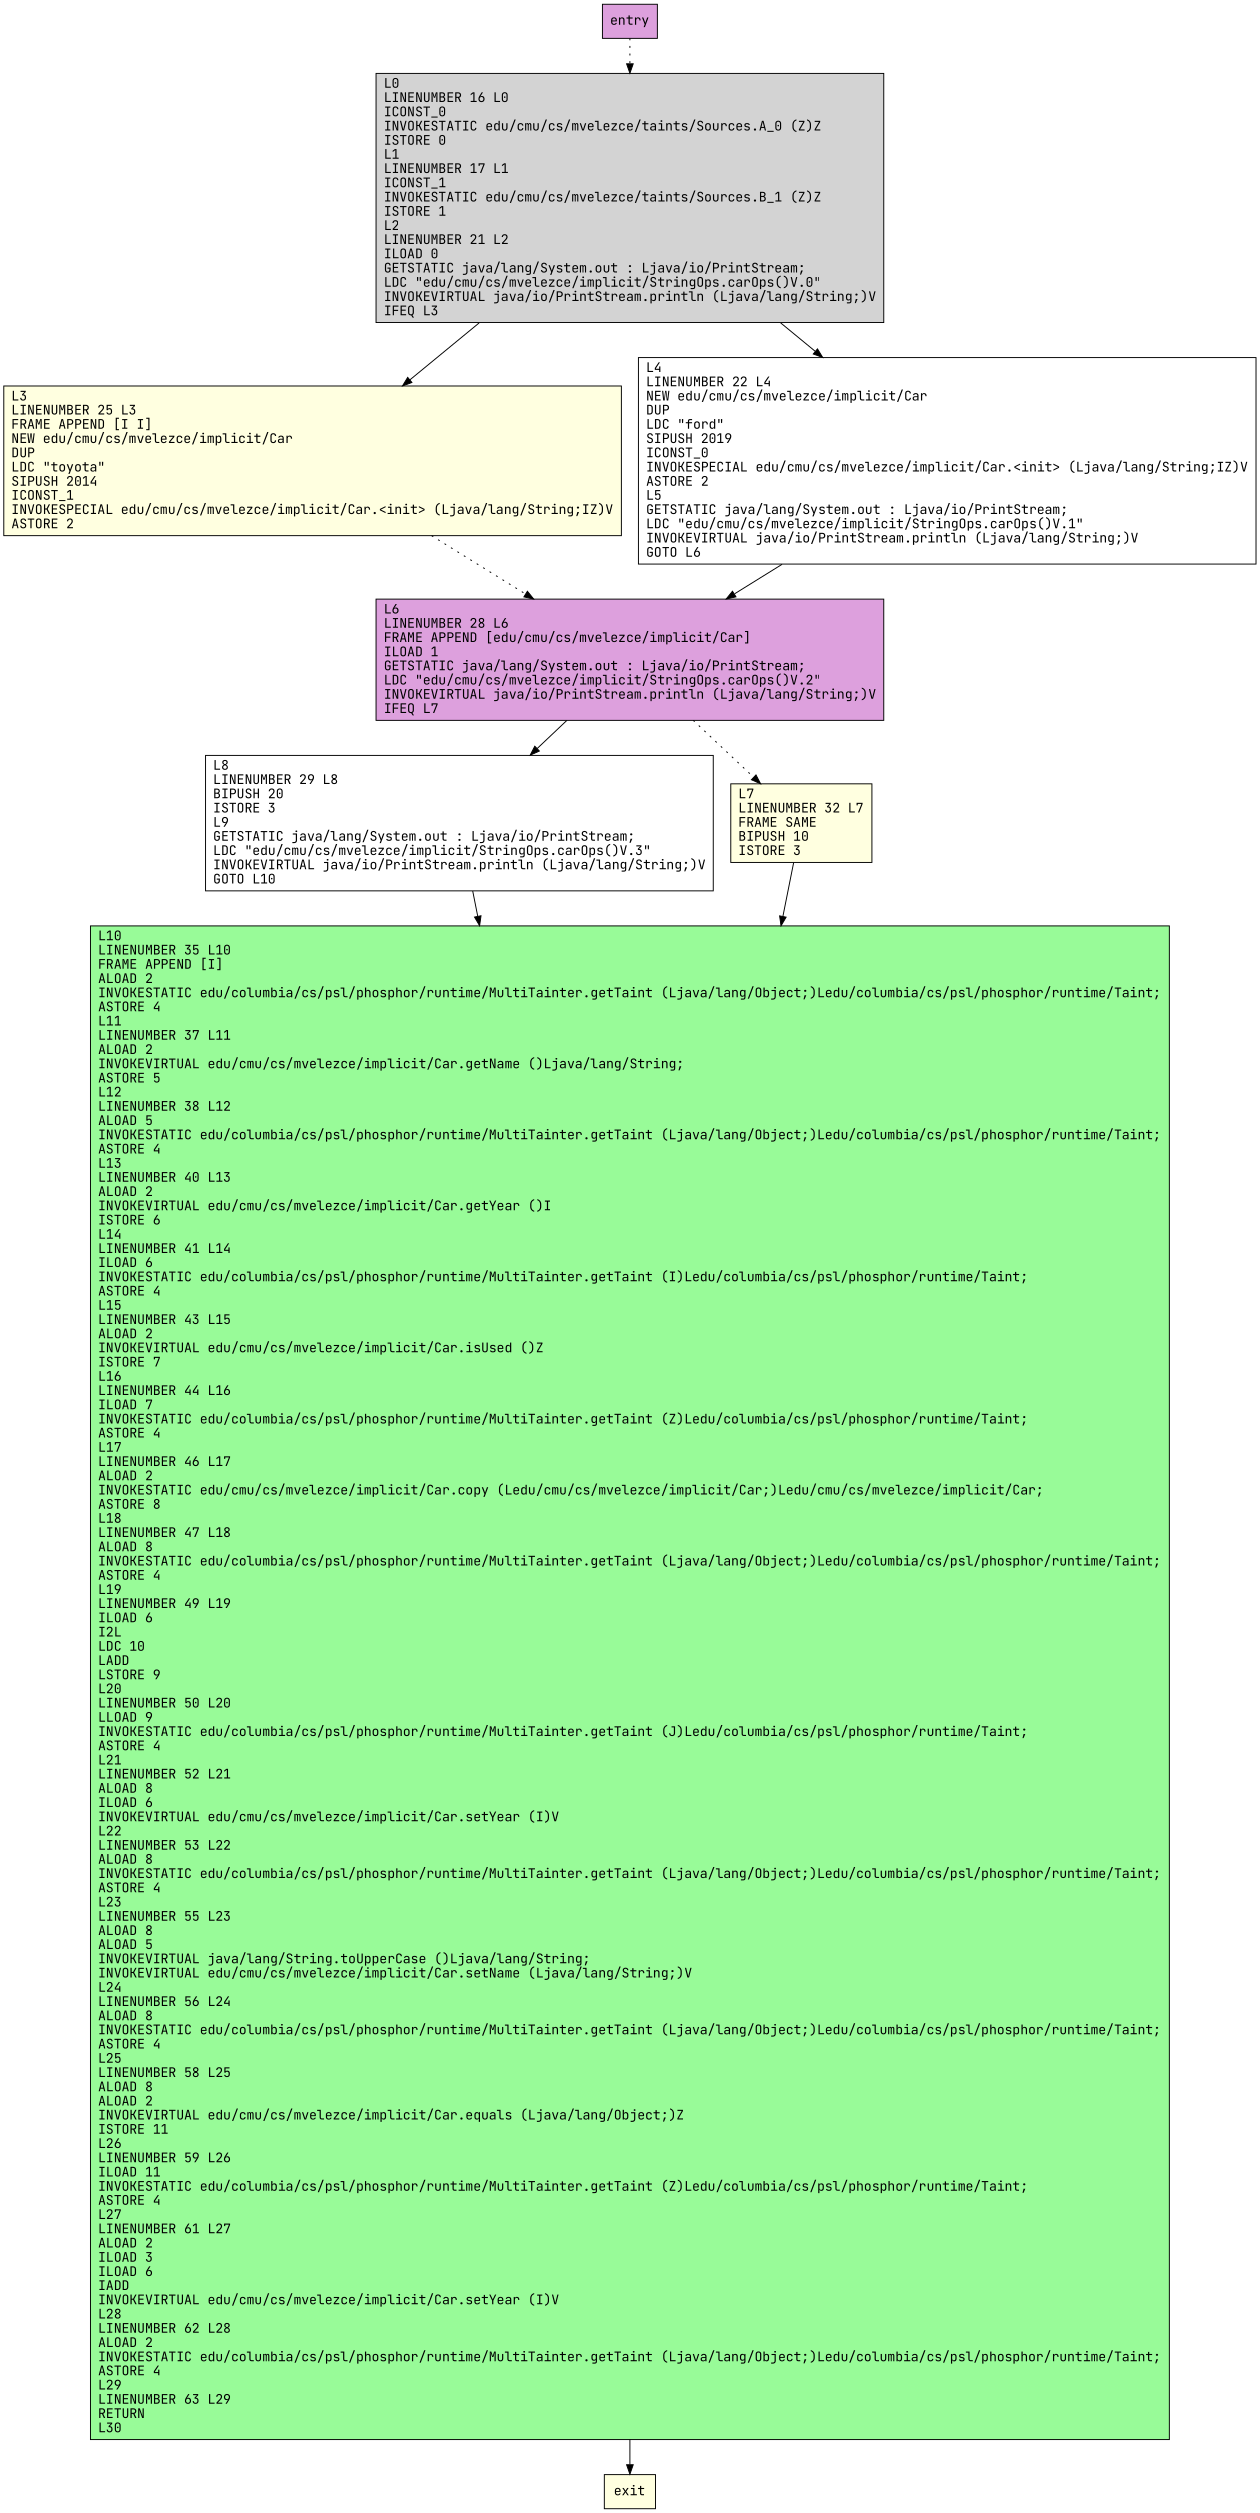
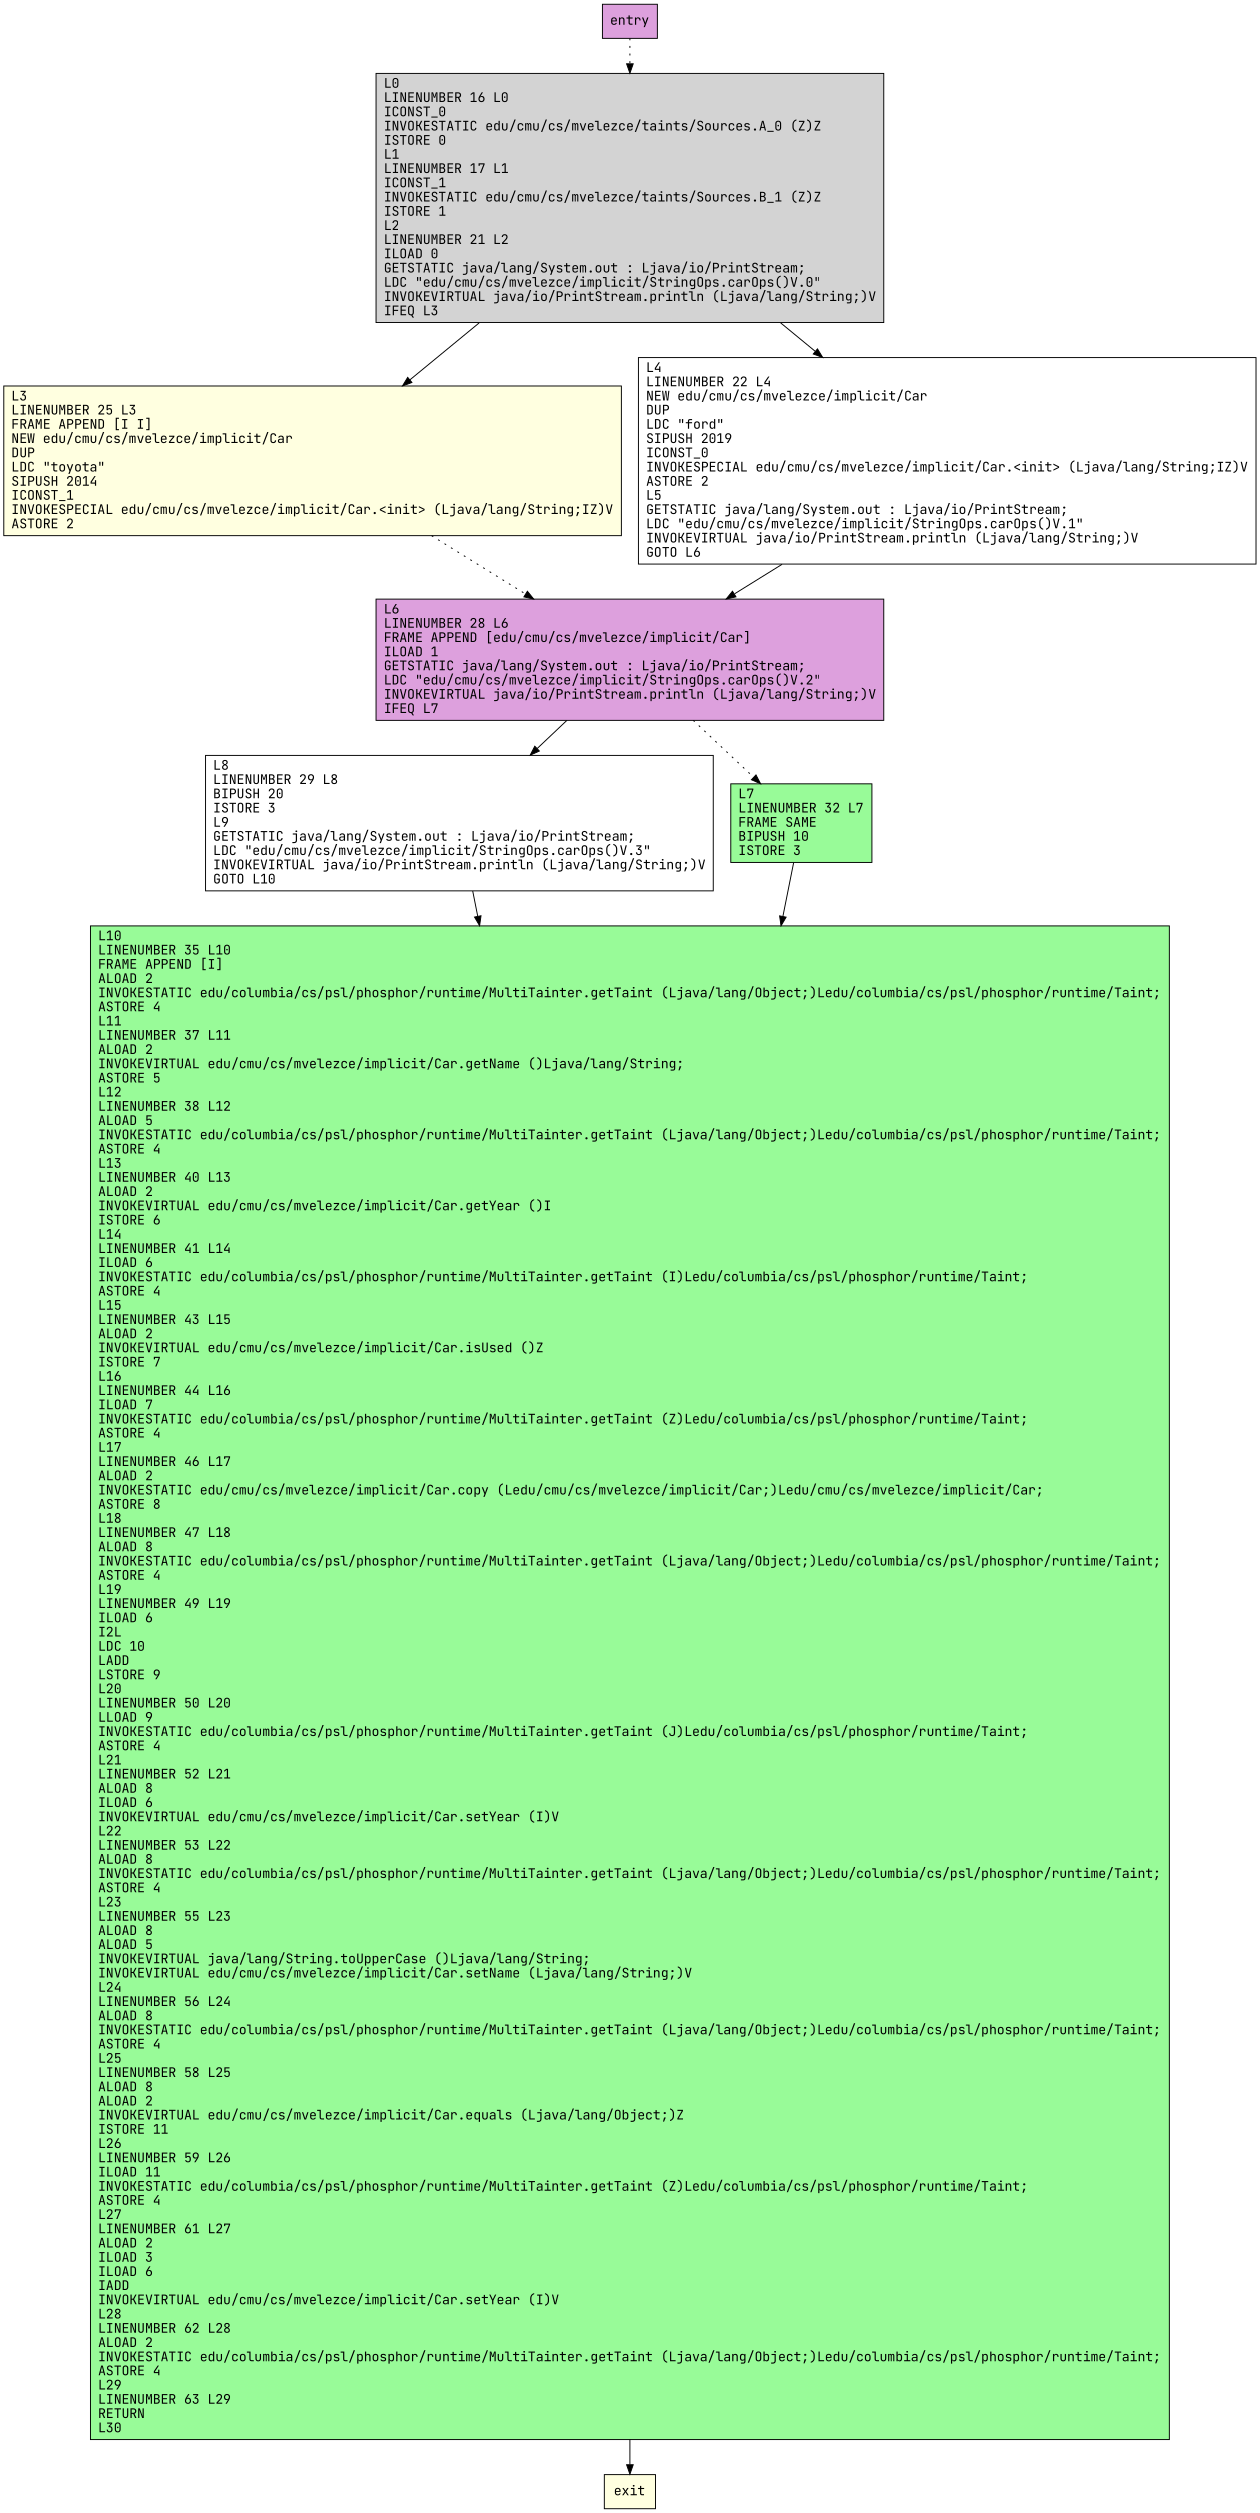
(801, 823) -> (801, 823)
